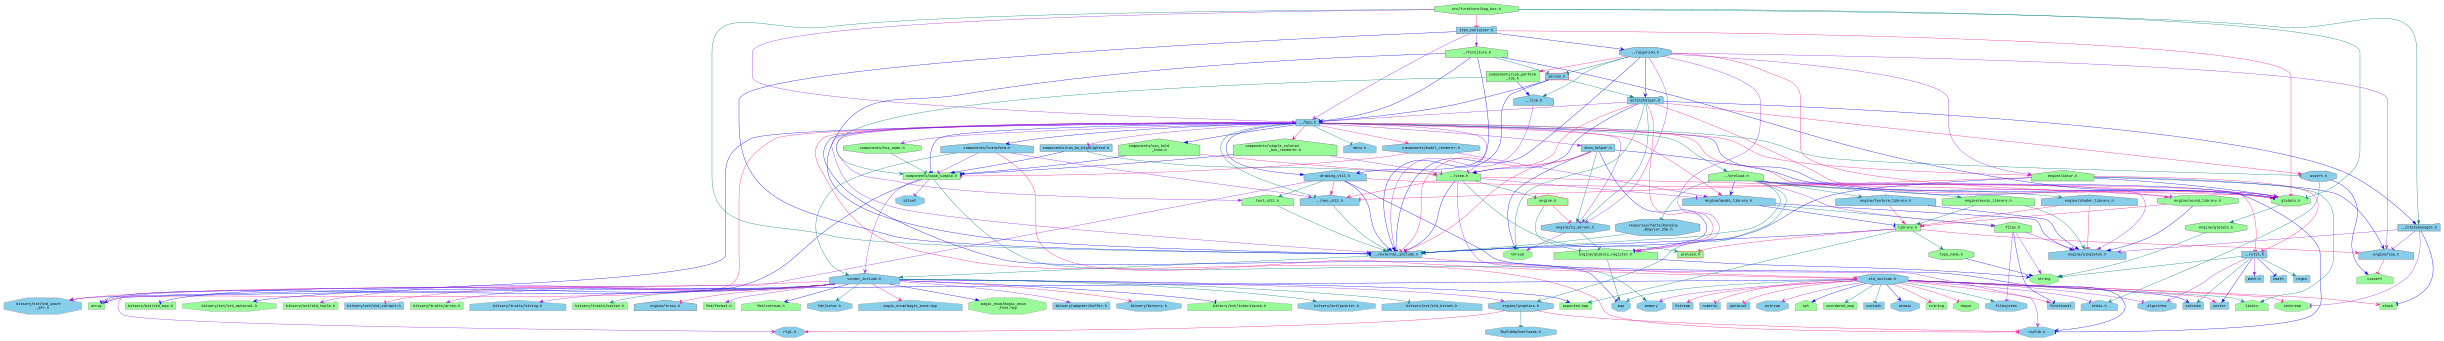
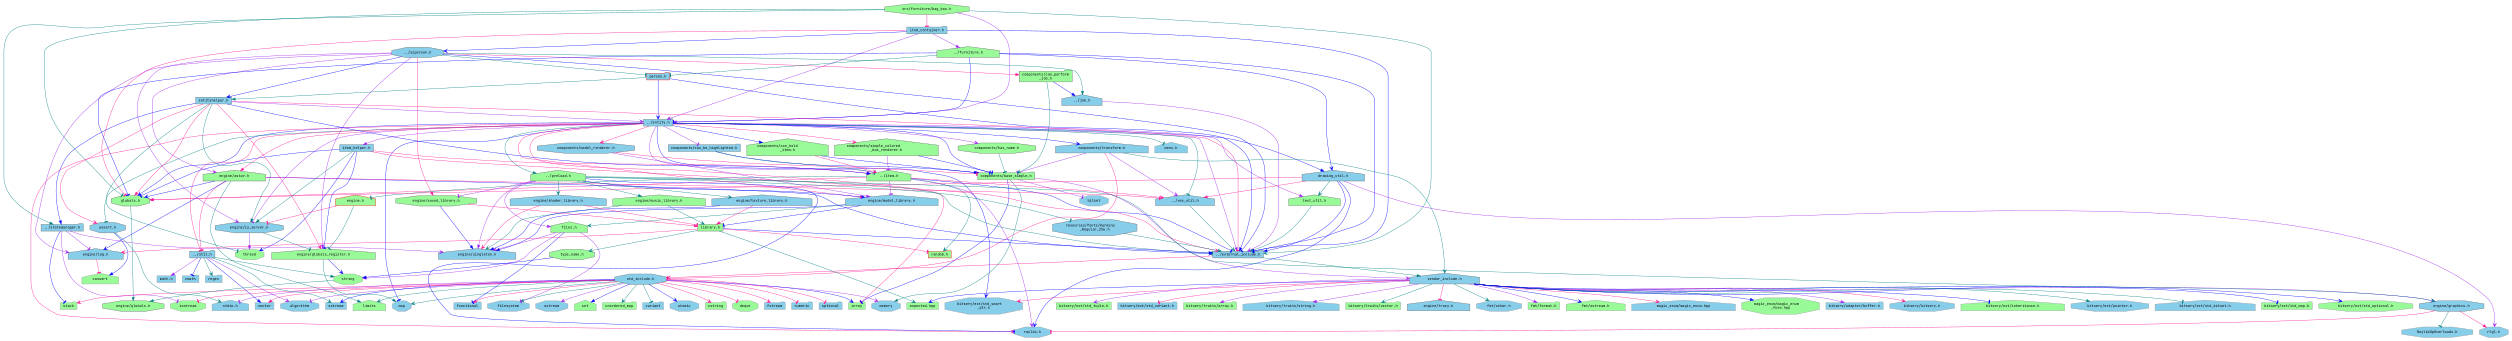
(1308, 123) -> (658, 123)
(2088, 226) -> (508, 220)
(1690, 255) -> (940, 255)
(2134, 259) -> (248, 287)
